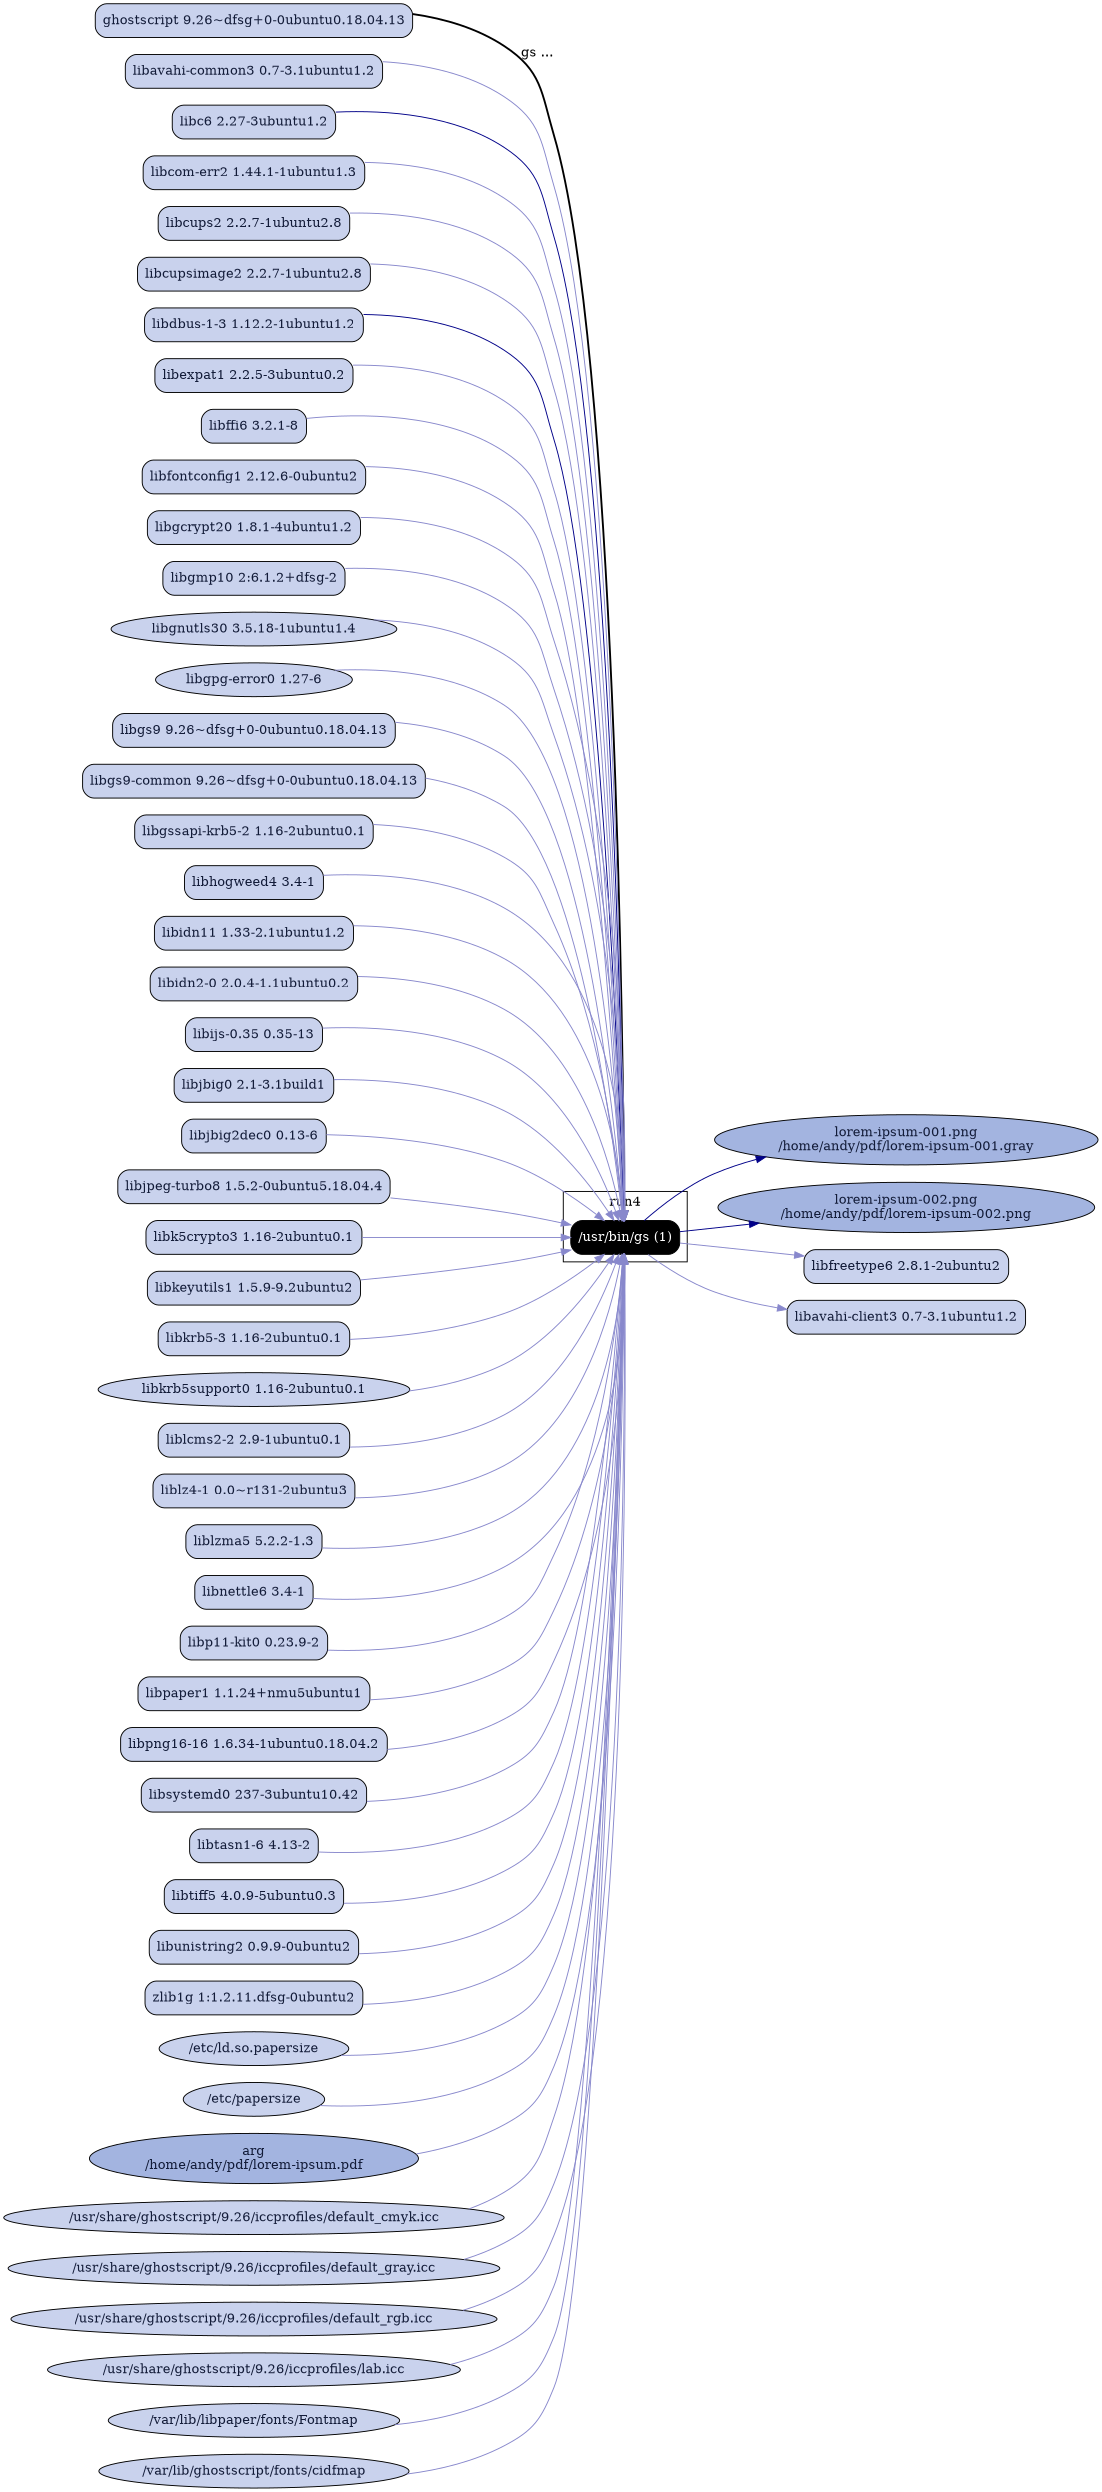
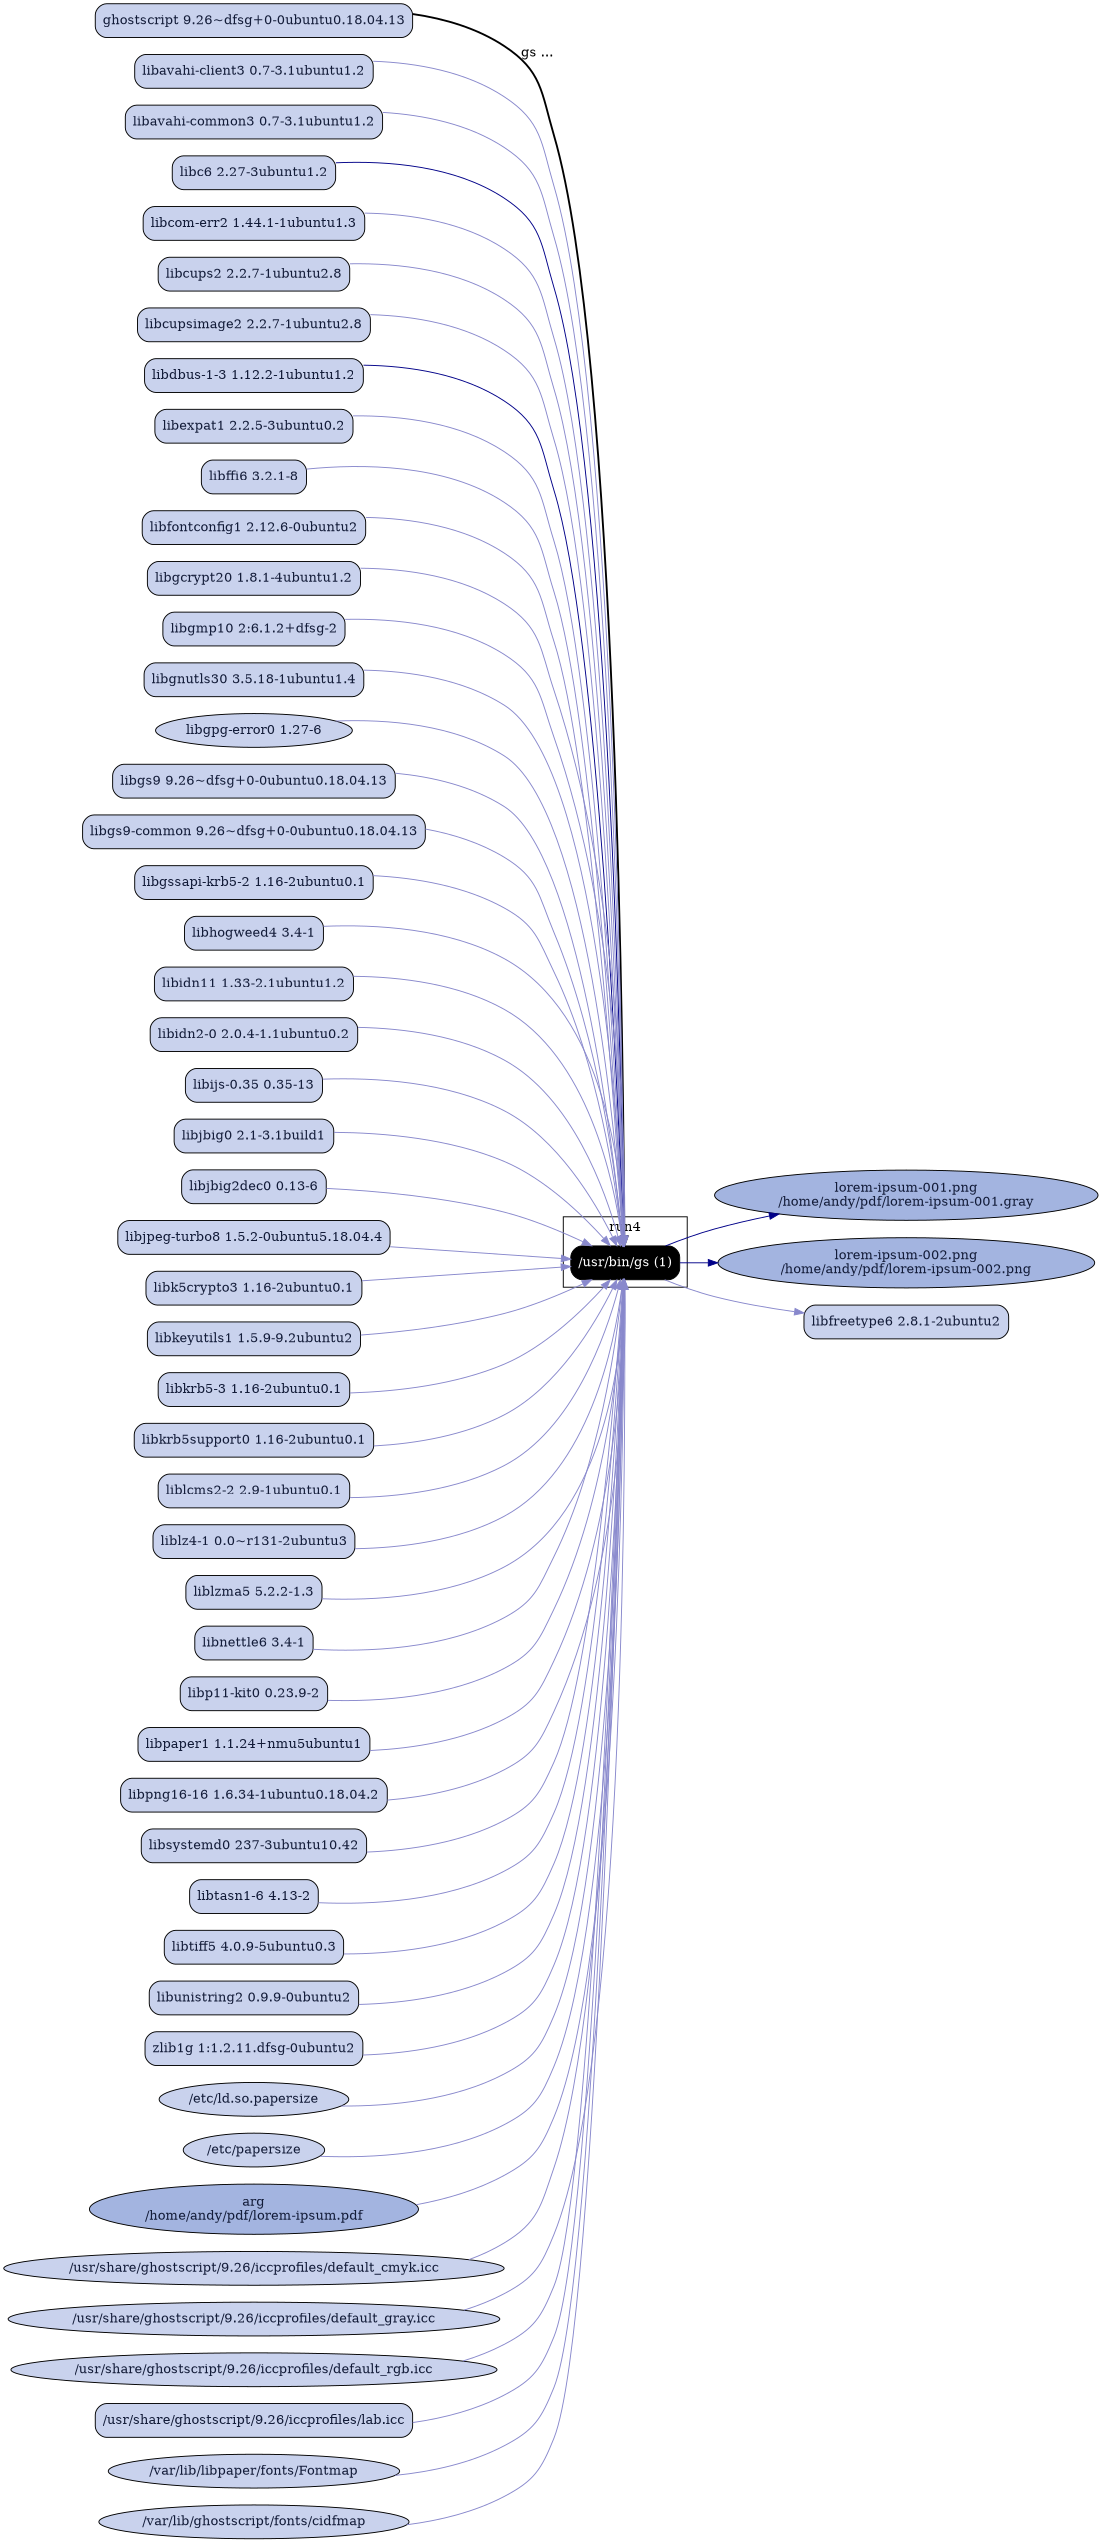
(254, 629) -> (254, 680)
(709, 1290) -> (584, 362)
(254, 1390) -> (254, 1440)
(254, 2370) -> (254, 2420)
